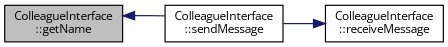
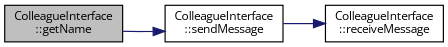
(150, 16) -> (138, 32)
